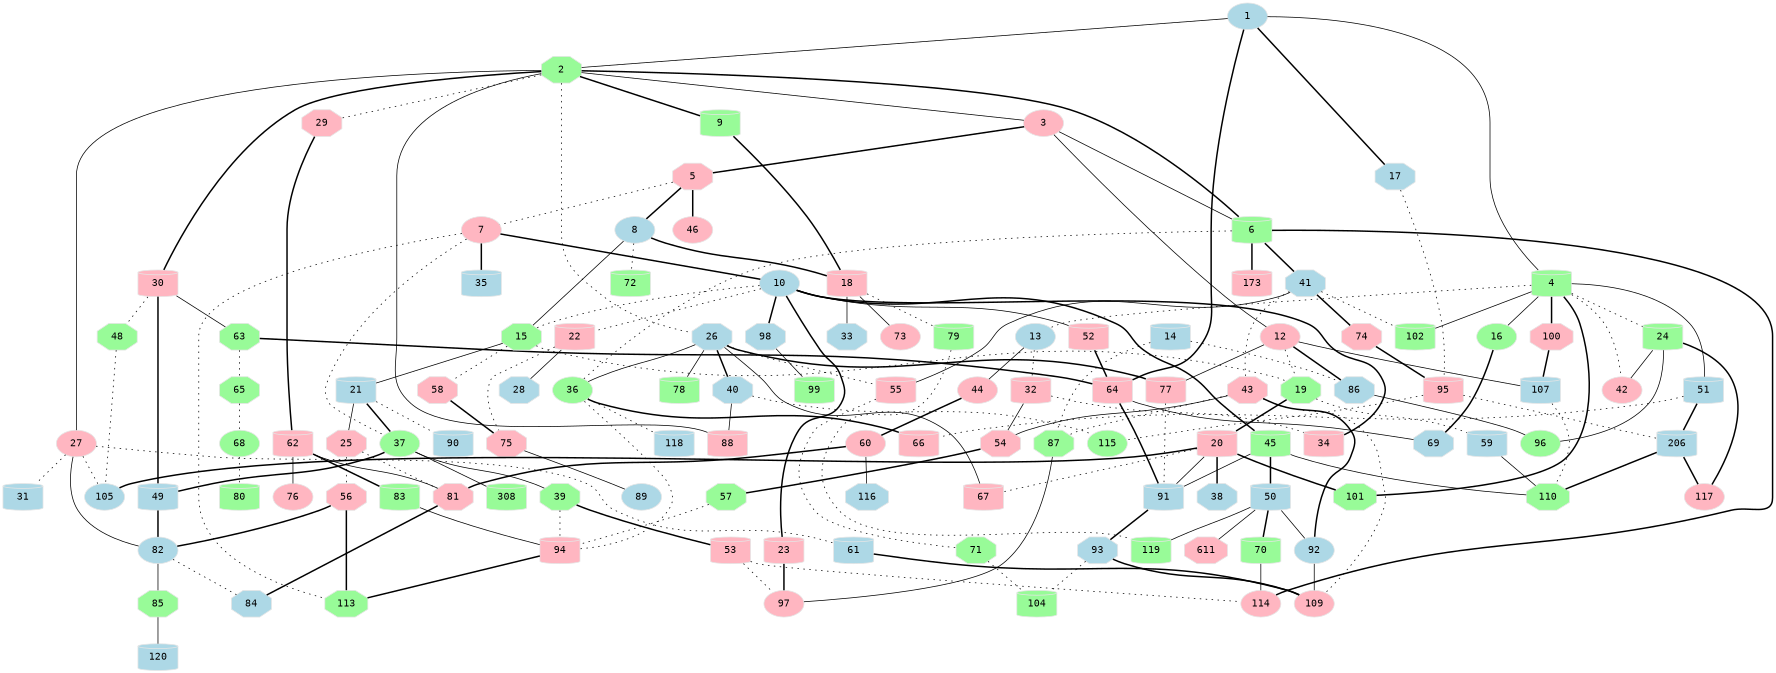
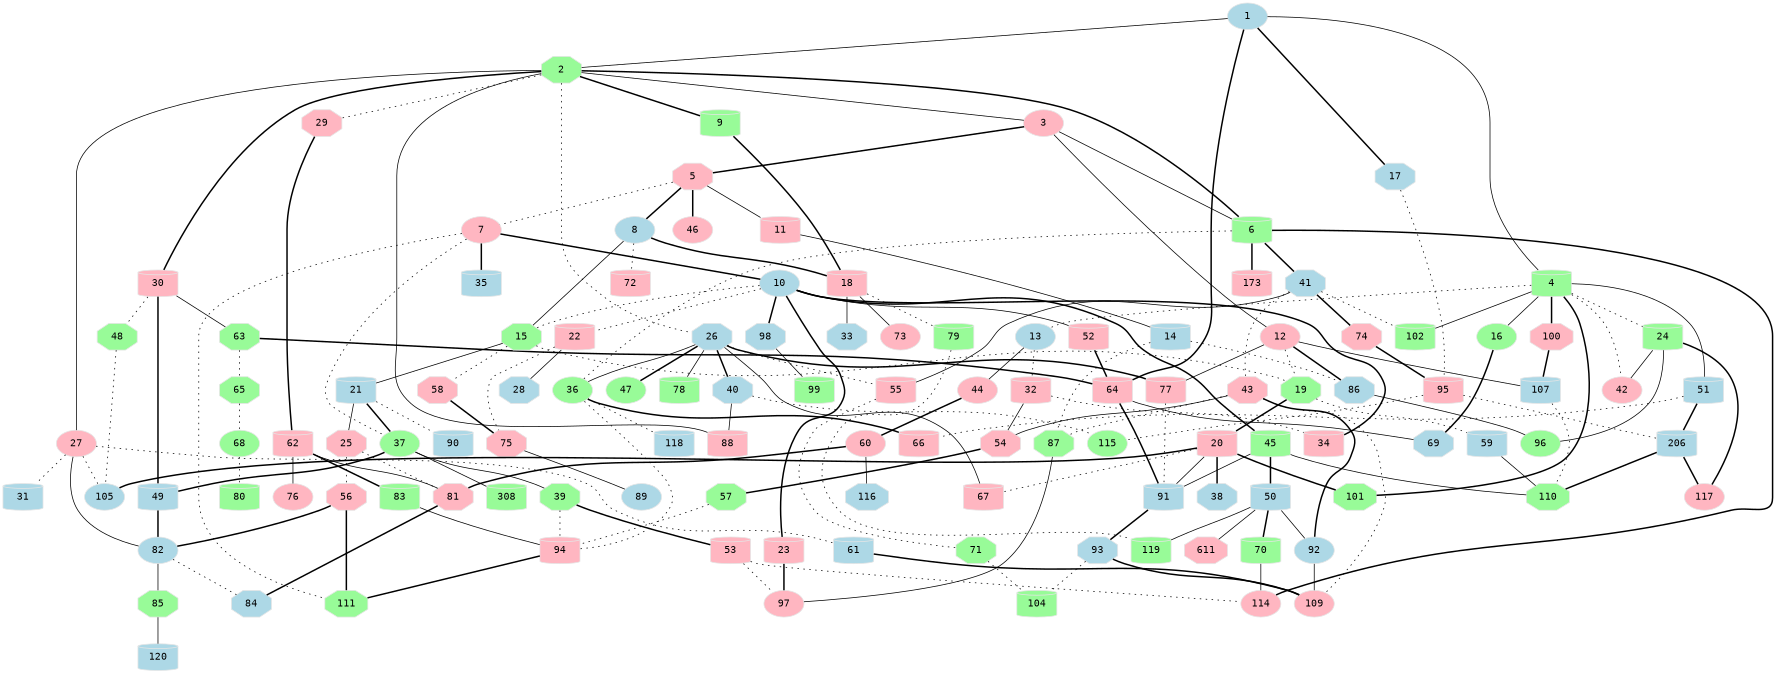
none -> (780, 230)
(630, 283) -> (630, 283)
none -> (626, 390)
(346, 604) -> (346, 604)
